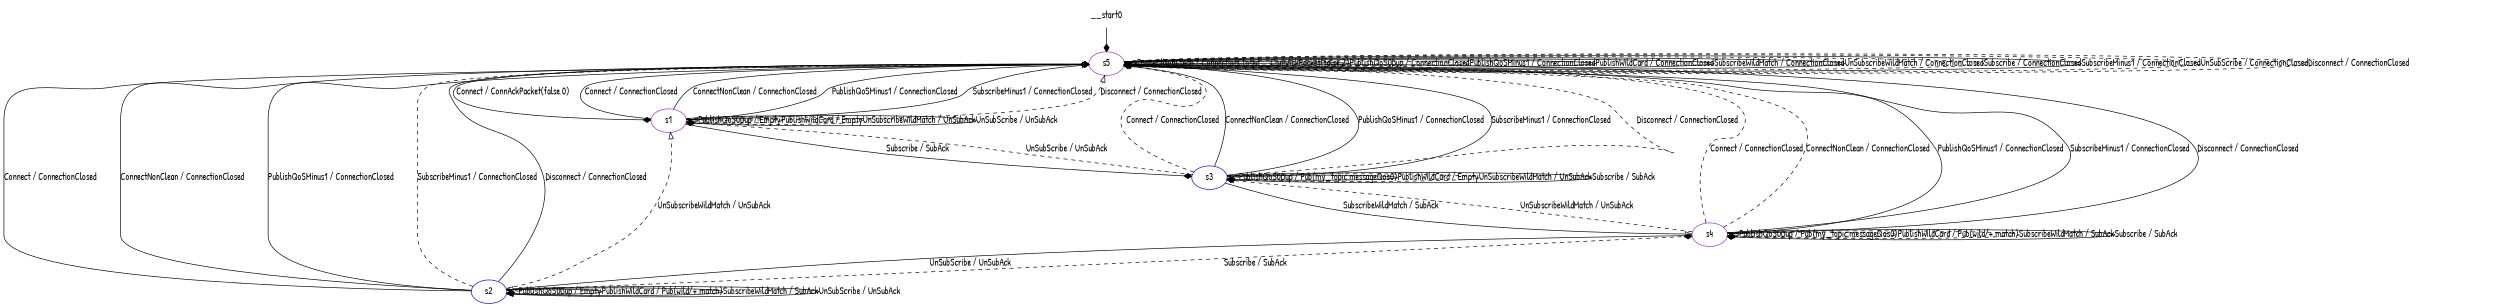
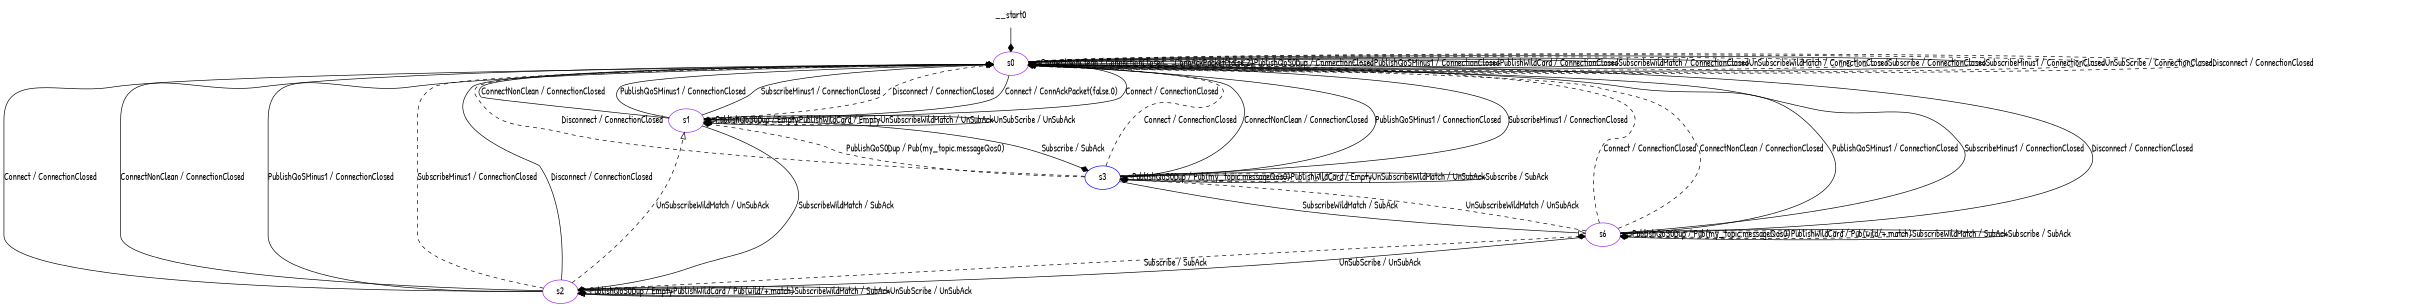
(1107, 64) -> (1011, 64)
(1067, 149) -> (926, 149)
(1710, 235) -> (1603, 235)
none -> (764, 243)
(489, 292) -> (560, 292)
